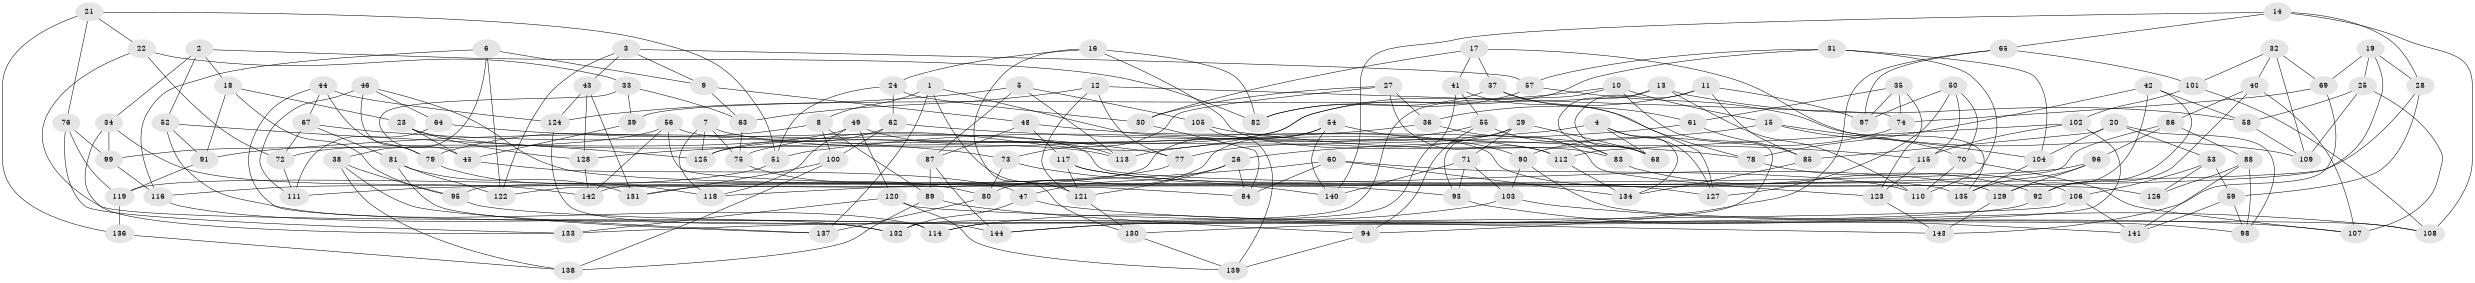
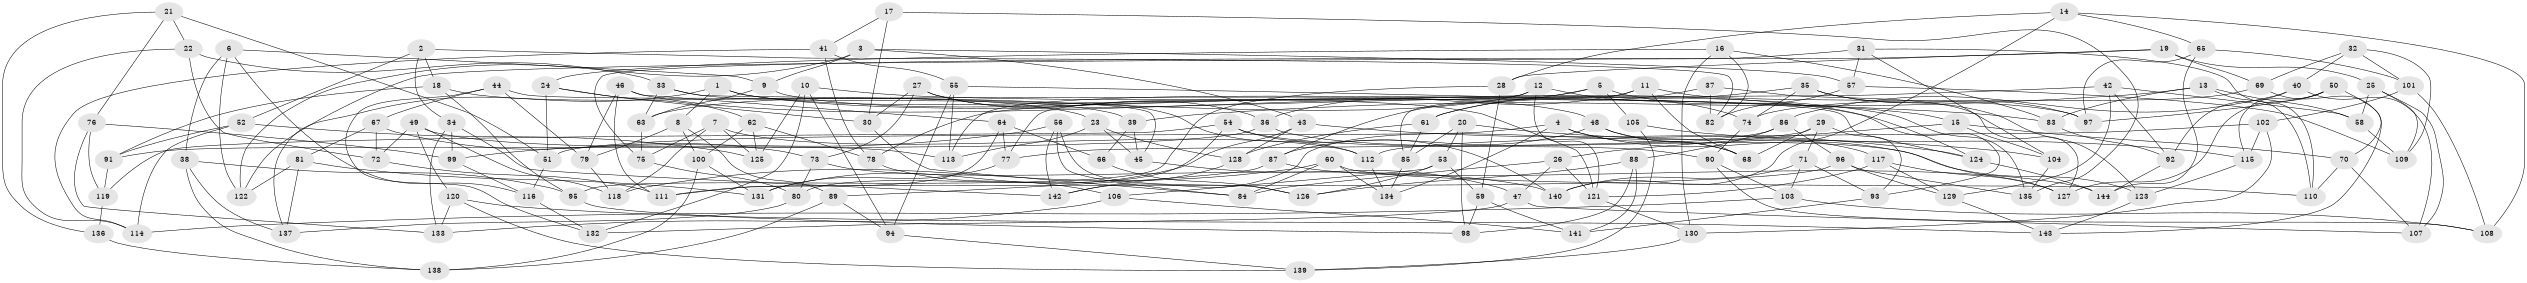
(1484, 67) -> none
none -> (1102, 160)
